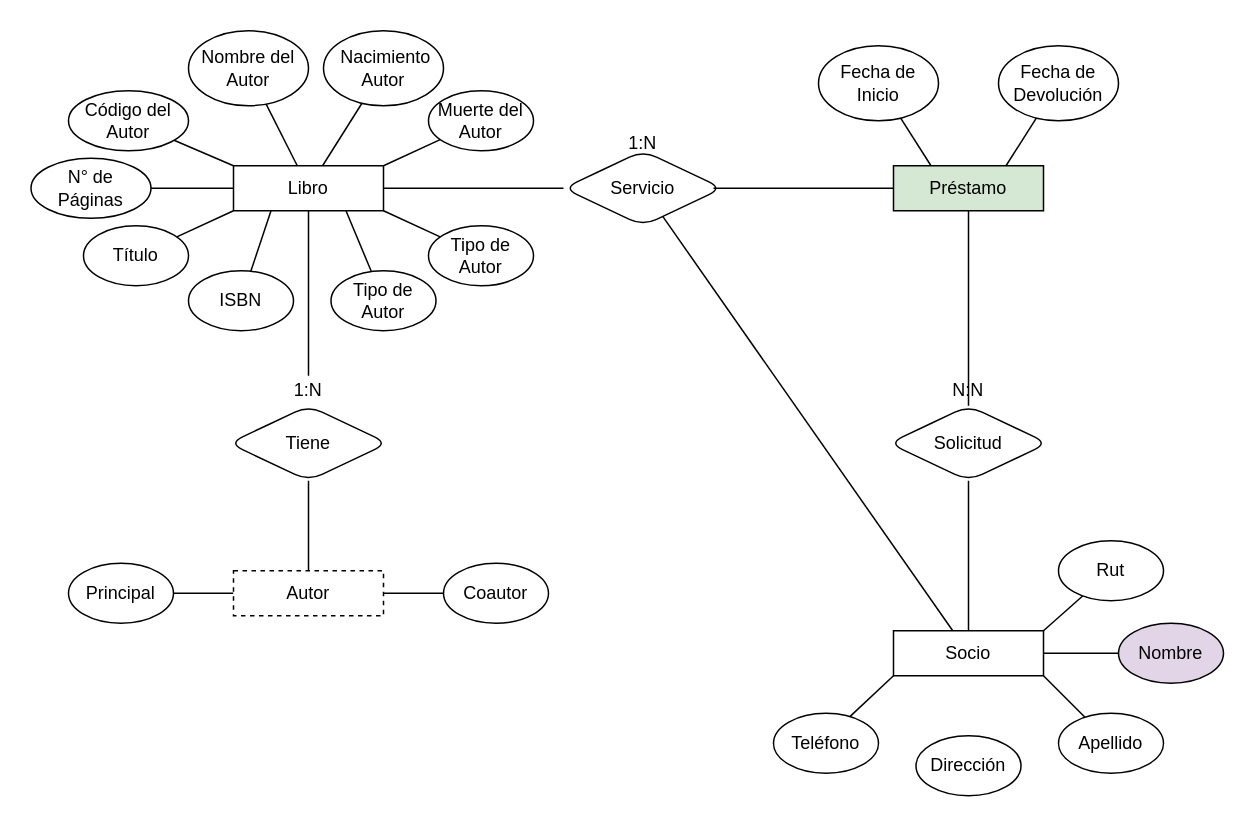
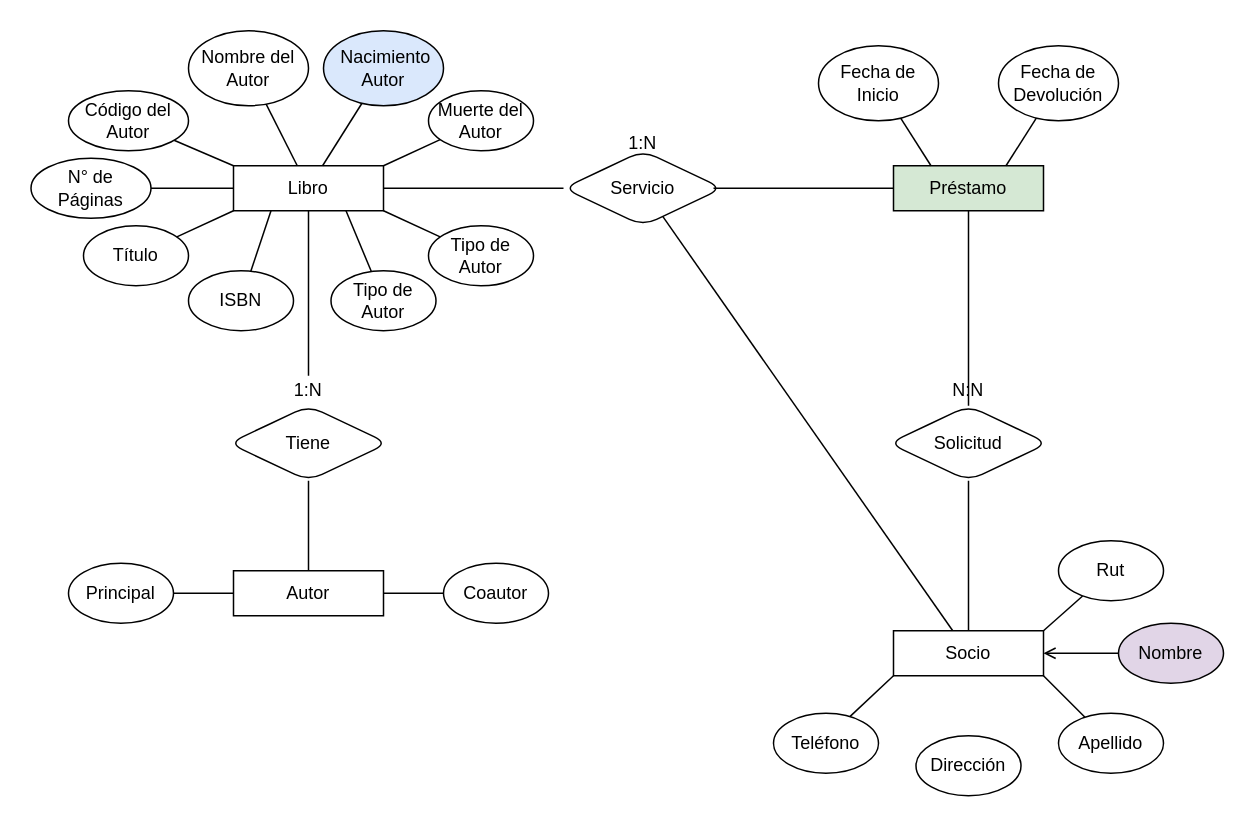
(383, 68) -> (383, 68)
(308, 593) -> (308, 593)
(1049, 653) -> (1050, 653)
